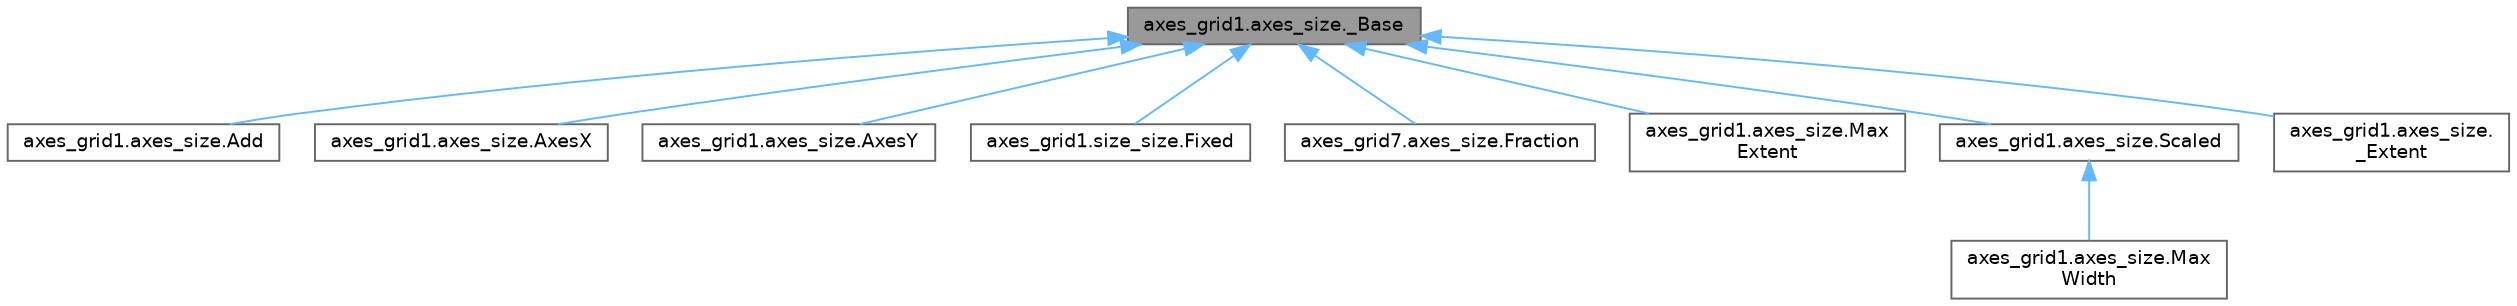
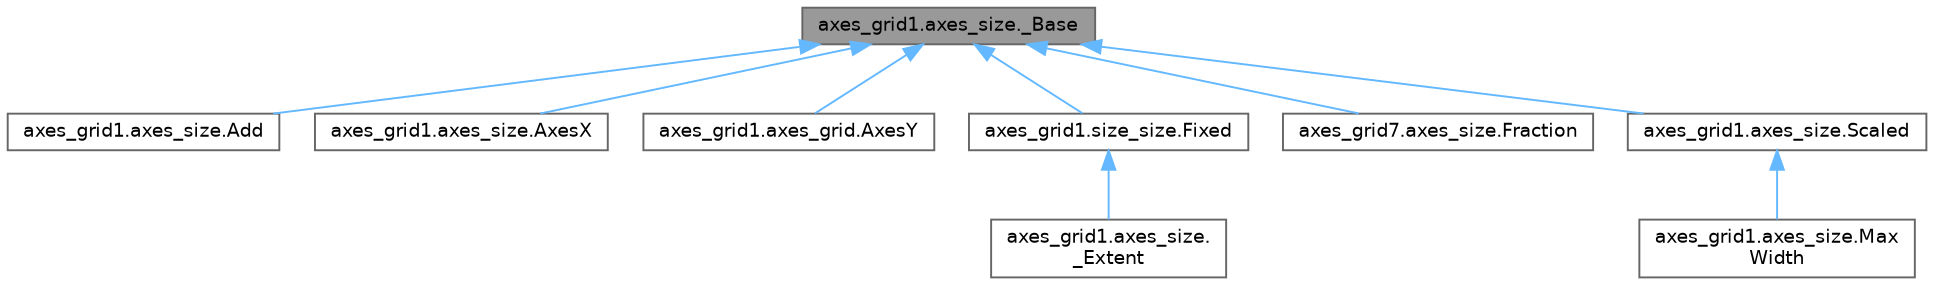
(1858, 68) -> (1109, 195)
(789, 143) -> (789, 132)
(1767, 143) -> none
